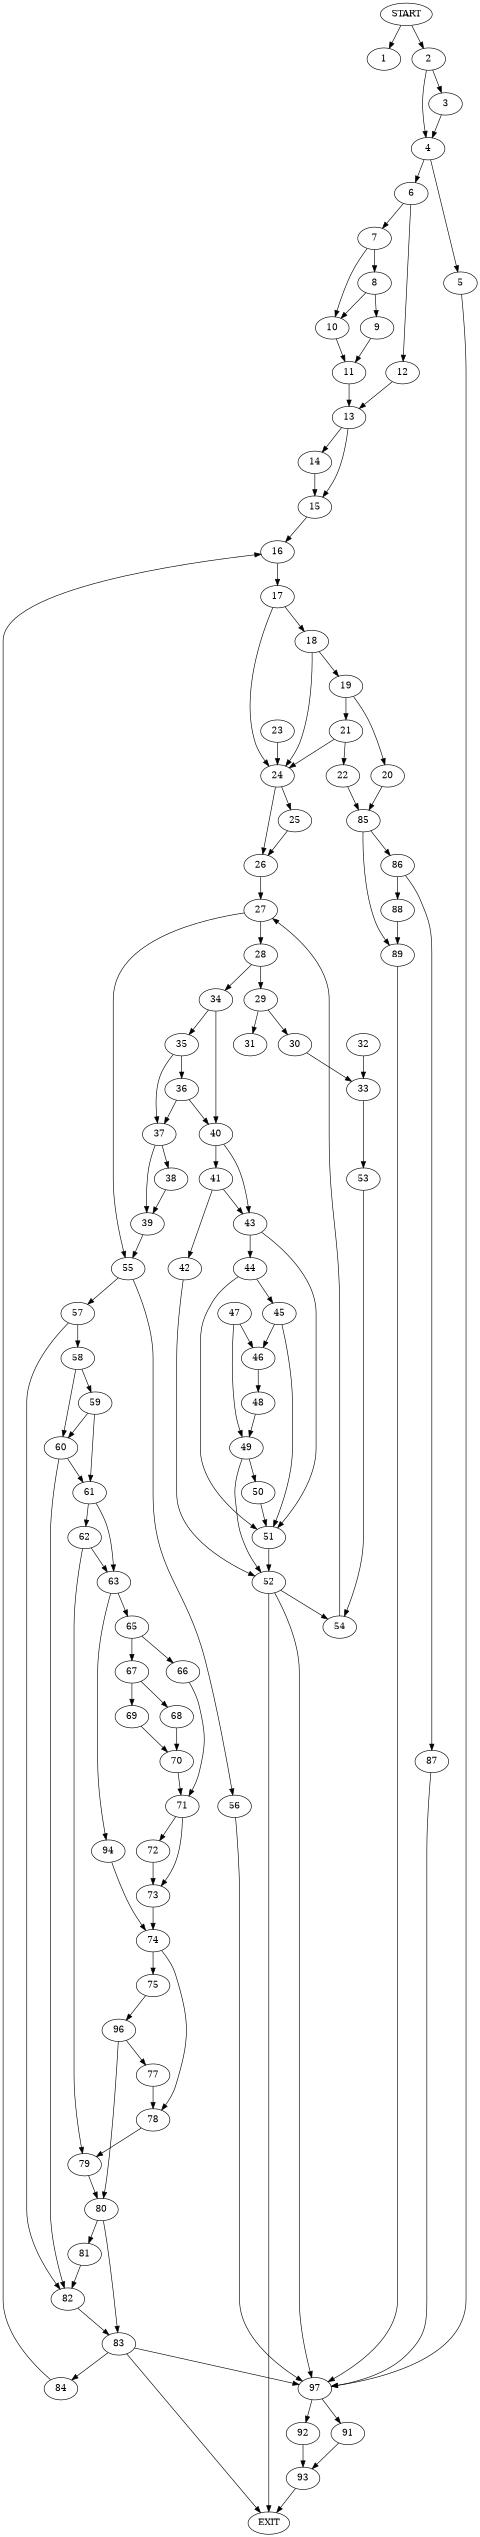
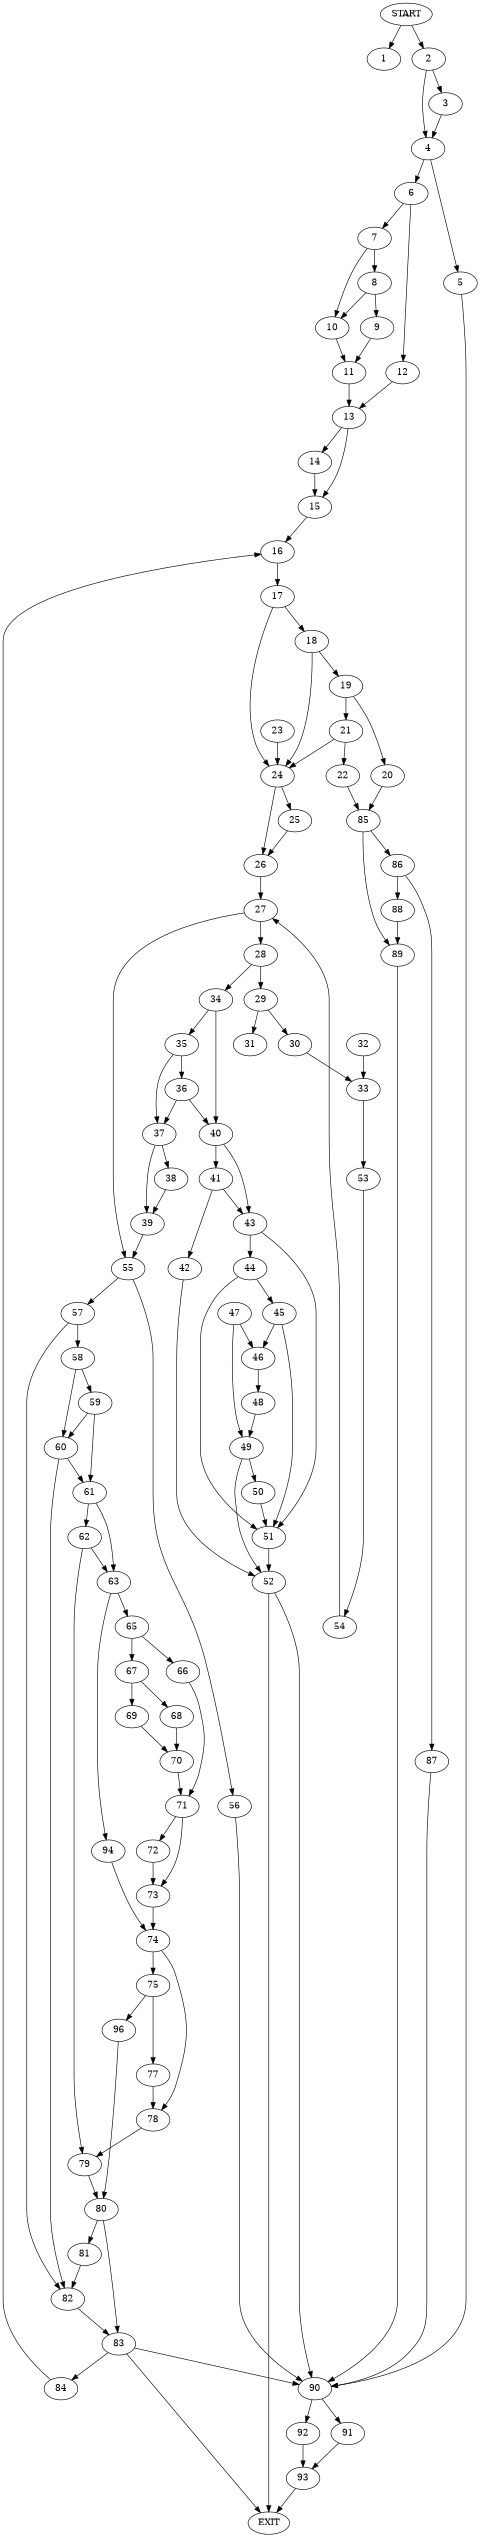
(302, 1603) -> none
(134, 2050) -> (153, 2027)
(315, 2389) -> (315, 2389)
